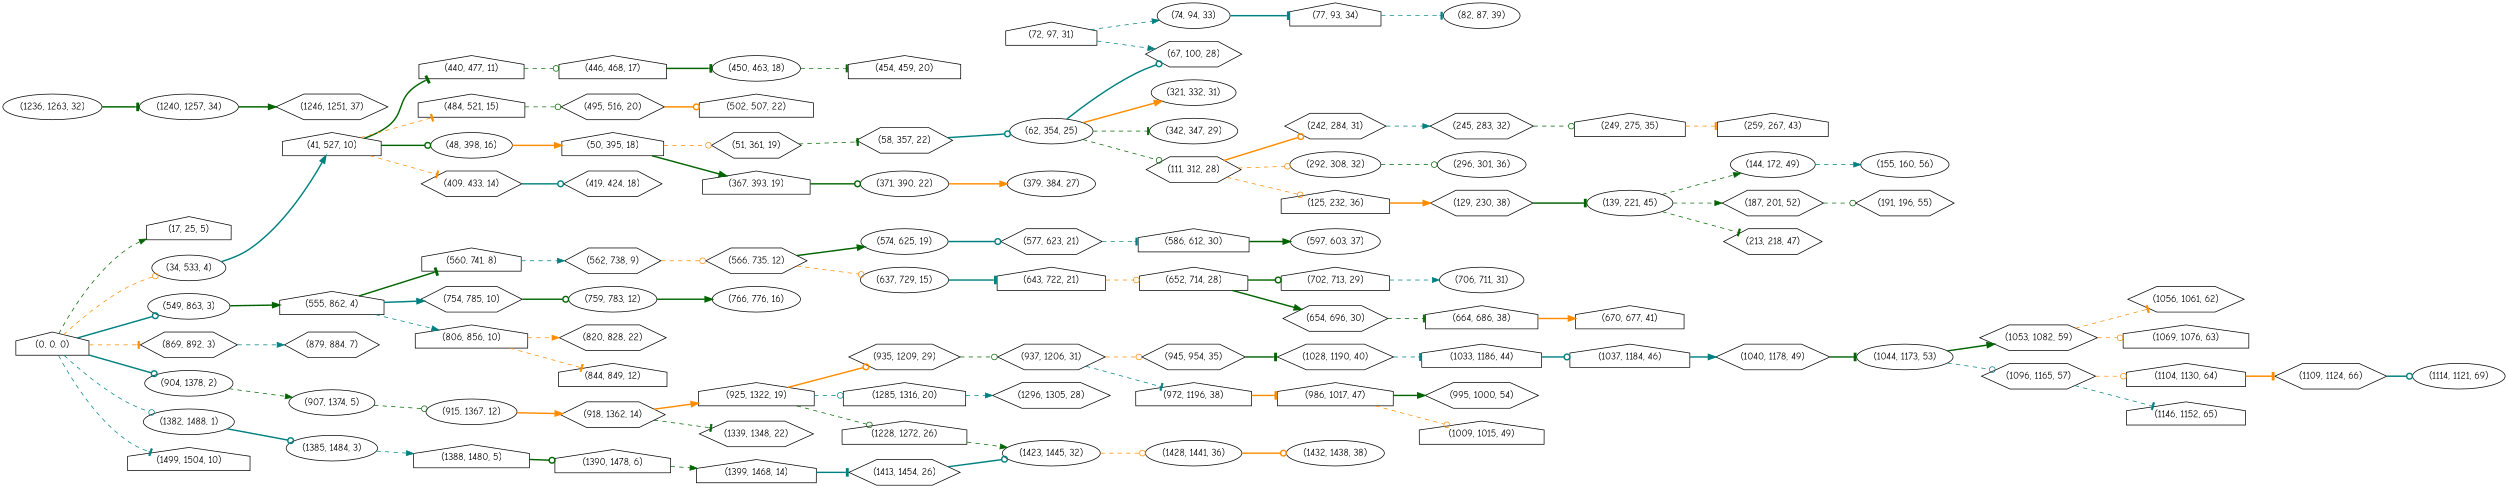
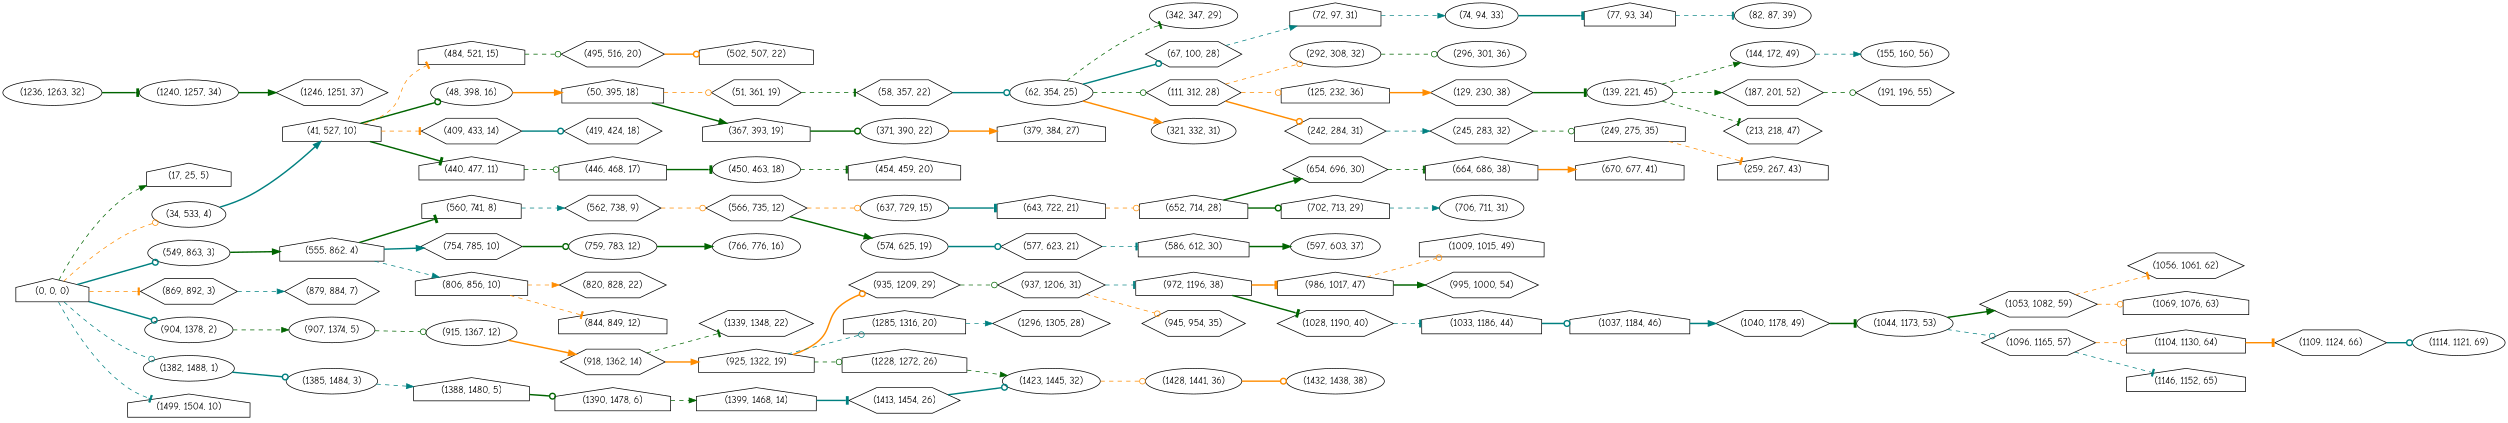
(1122, 45) -> (1258, 37)
(1051, 184) -> (1051, 131)
(1259, 357) -> (1264, 304)
